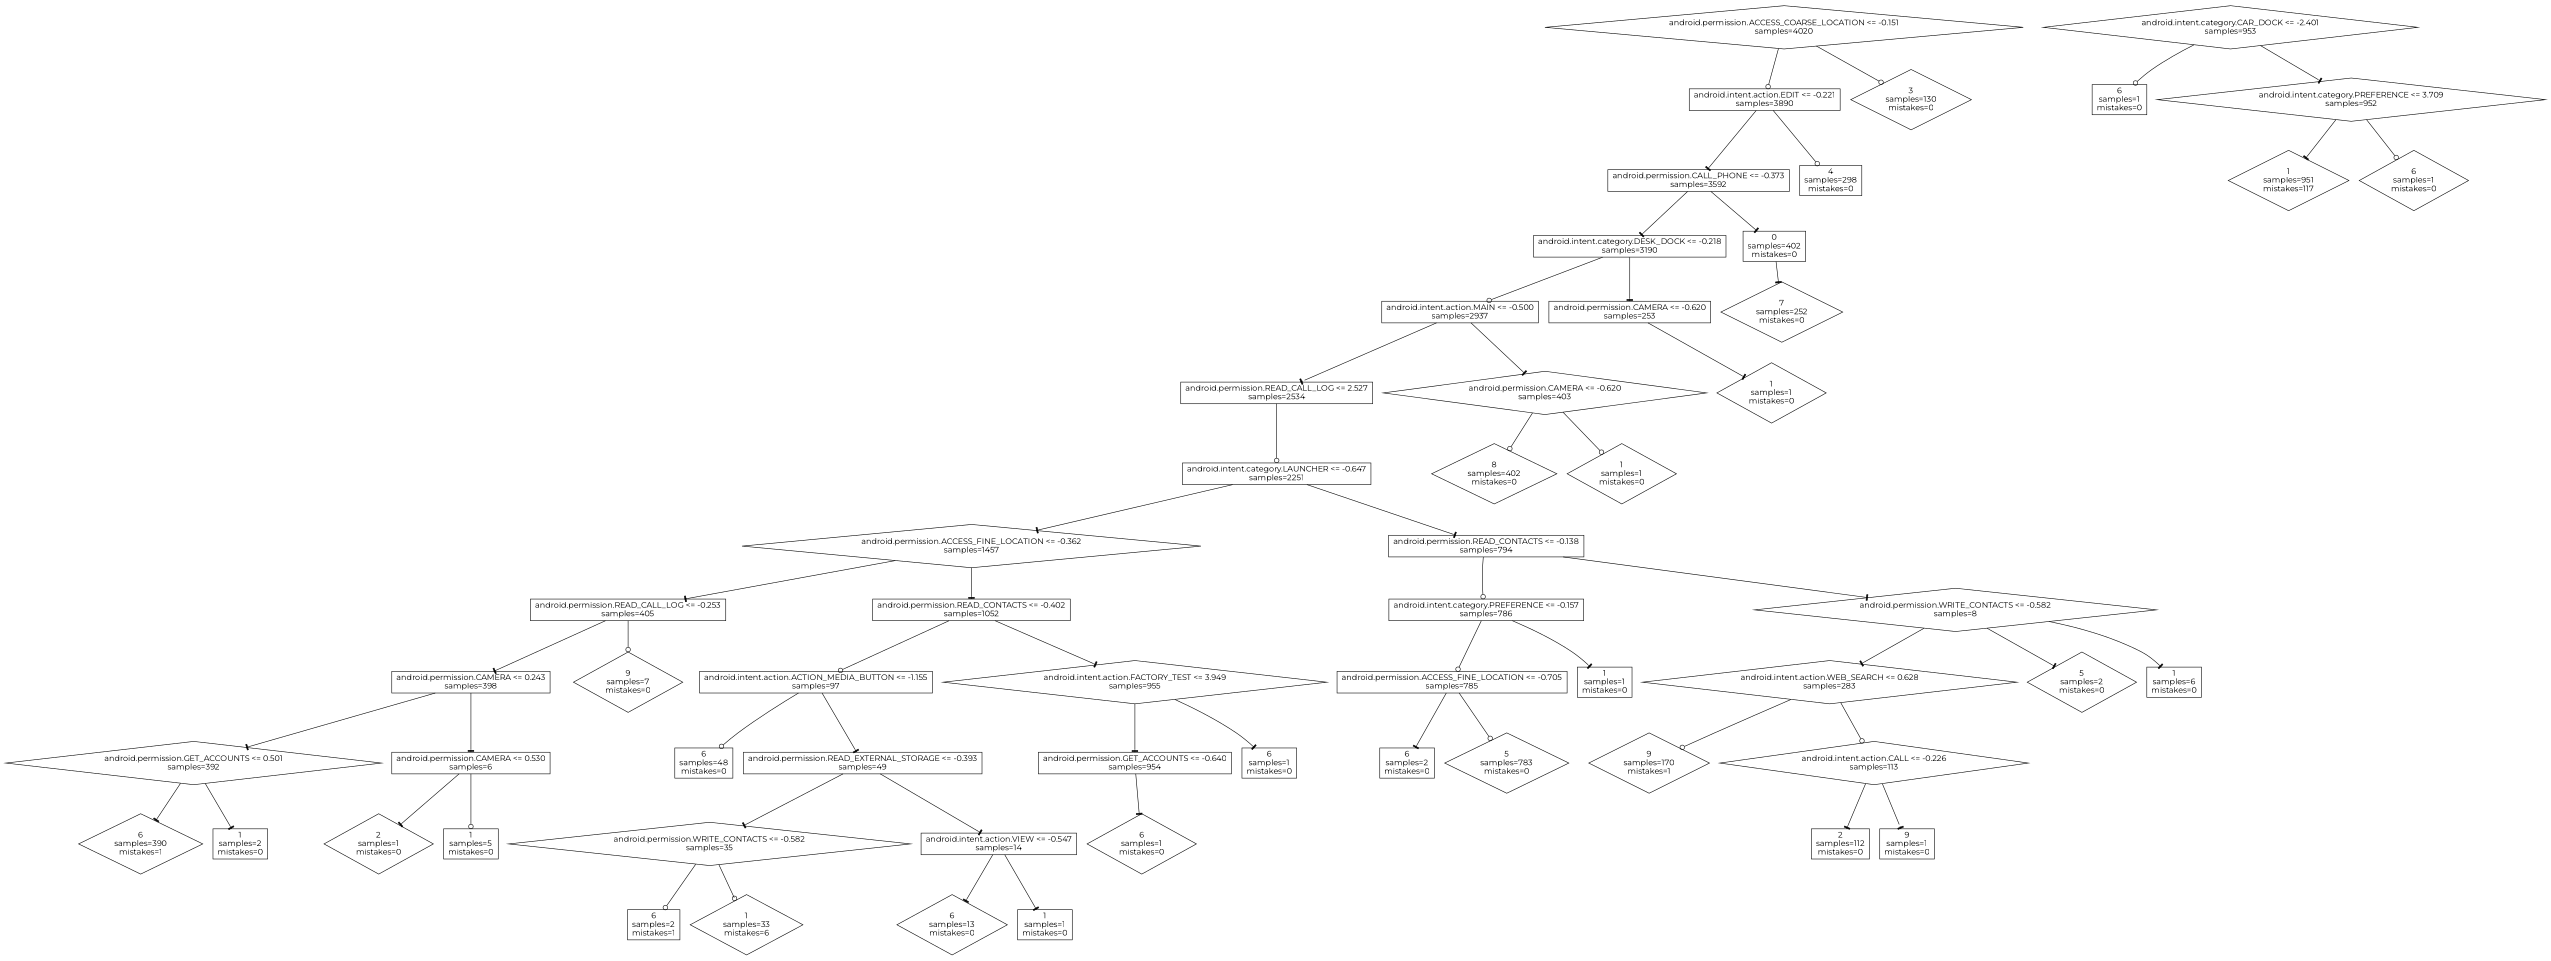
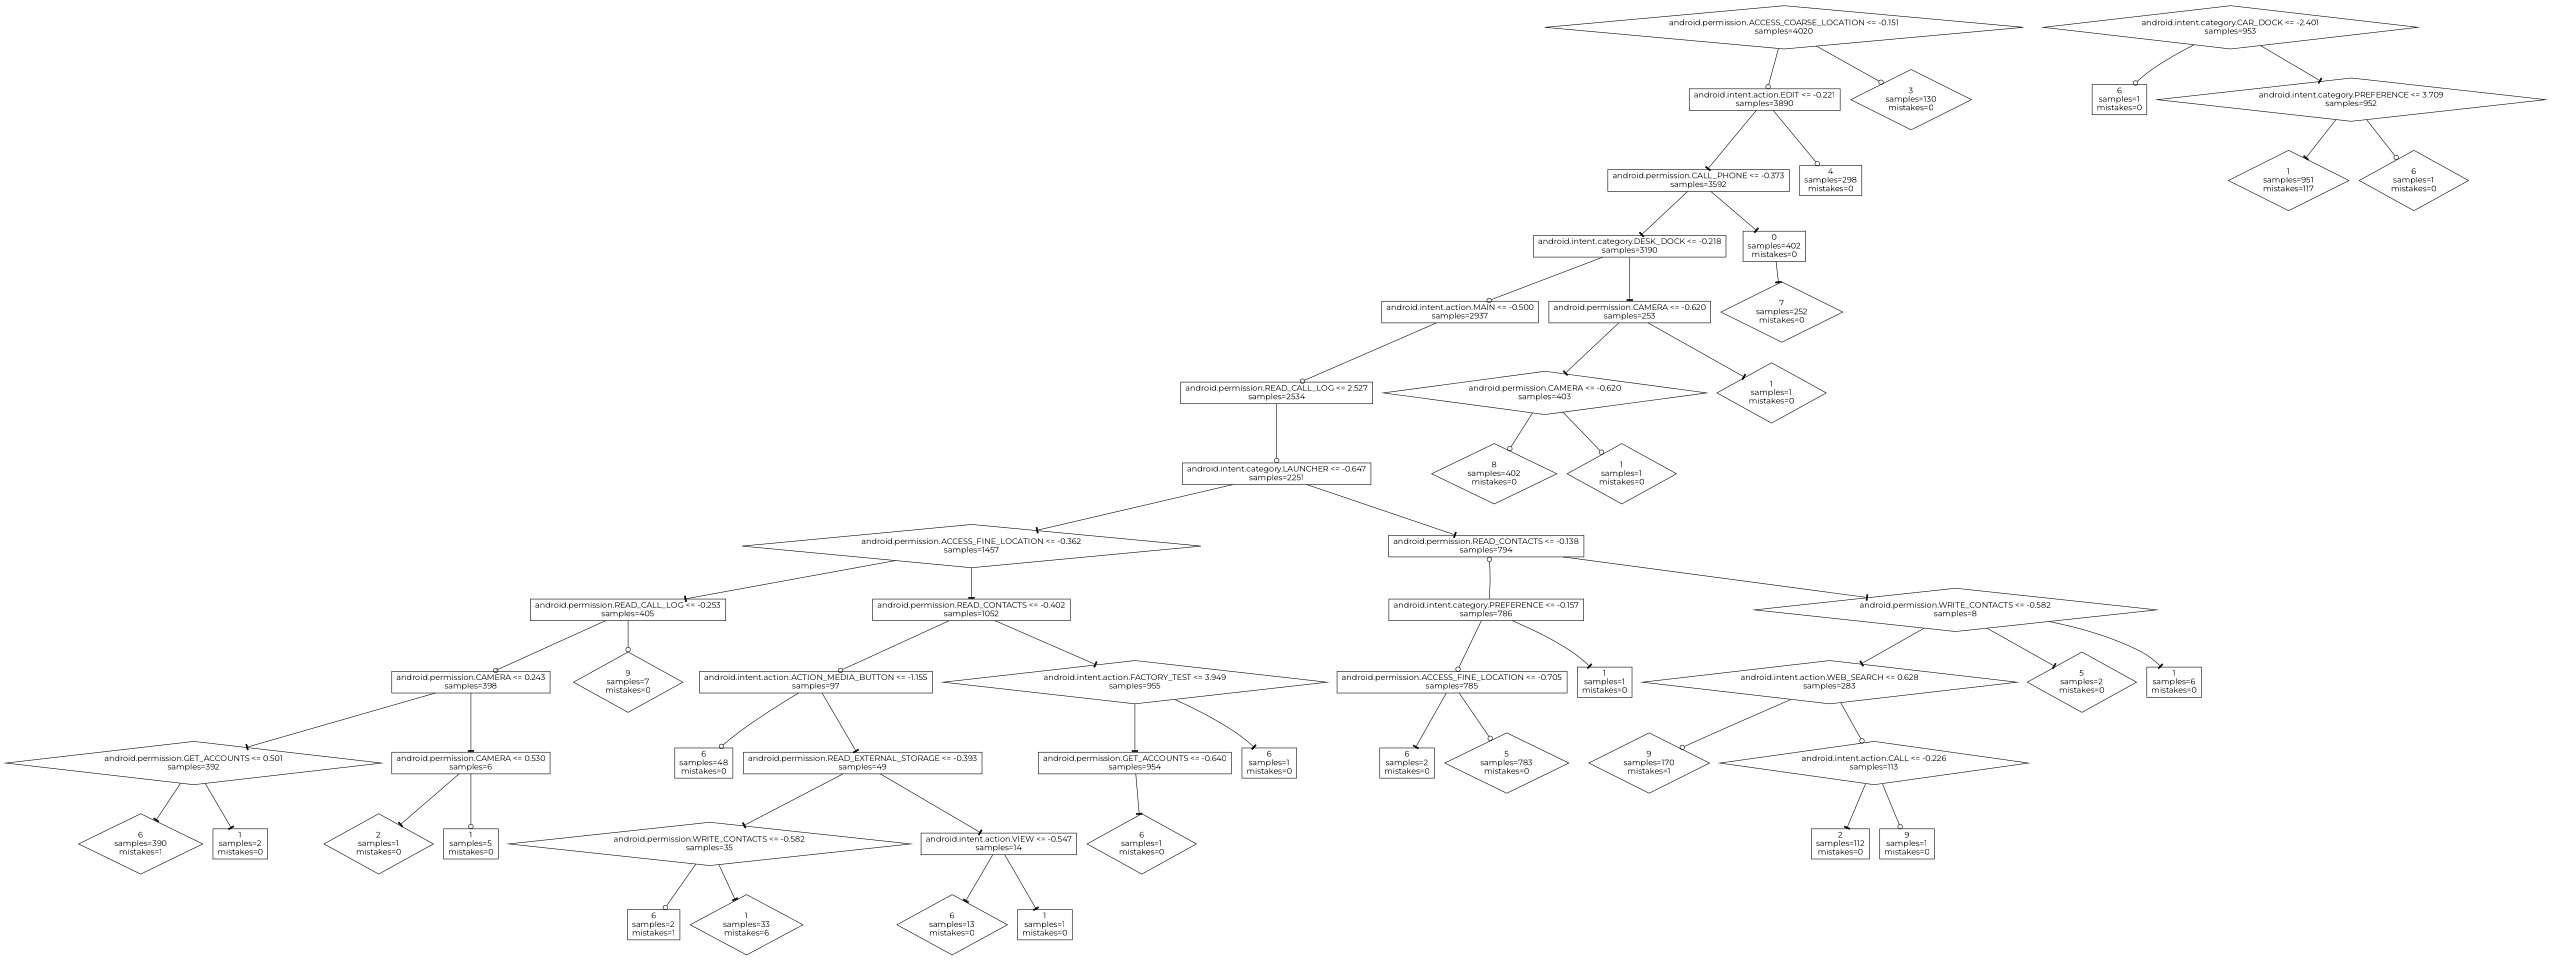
(1497, 347) -> (1593, 347)
(1371, 352) -> (1371, 352)
(1482, 576) -> (1490, 580)
(551, 645) -> (551, 645)
(1891, 804) -> (1891, 804)
(727, 881) -> (727, 881)
